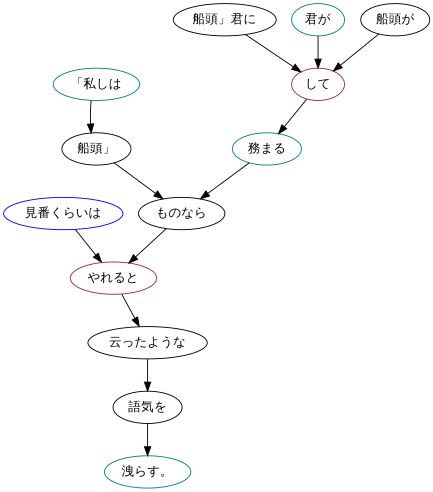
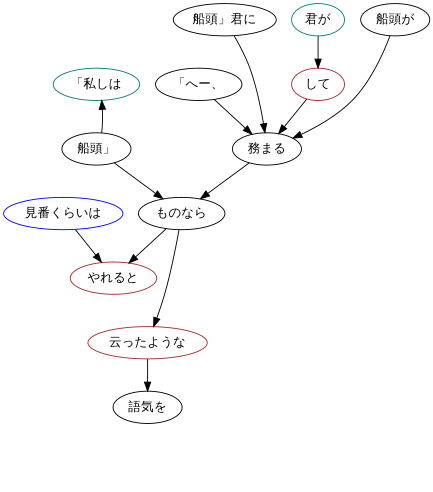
(360, 50) -> (357, 95)
(269, 51) -> (253, 78)
none -> (199, 84)
(90, 112) -> (102, 121)
(267, 149) -> (267, 149)
(128, 306) -> (170, 274)
(148, 343) -> (148, 343)
(148, 472) -> none
